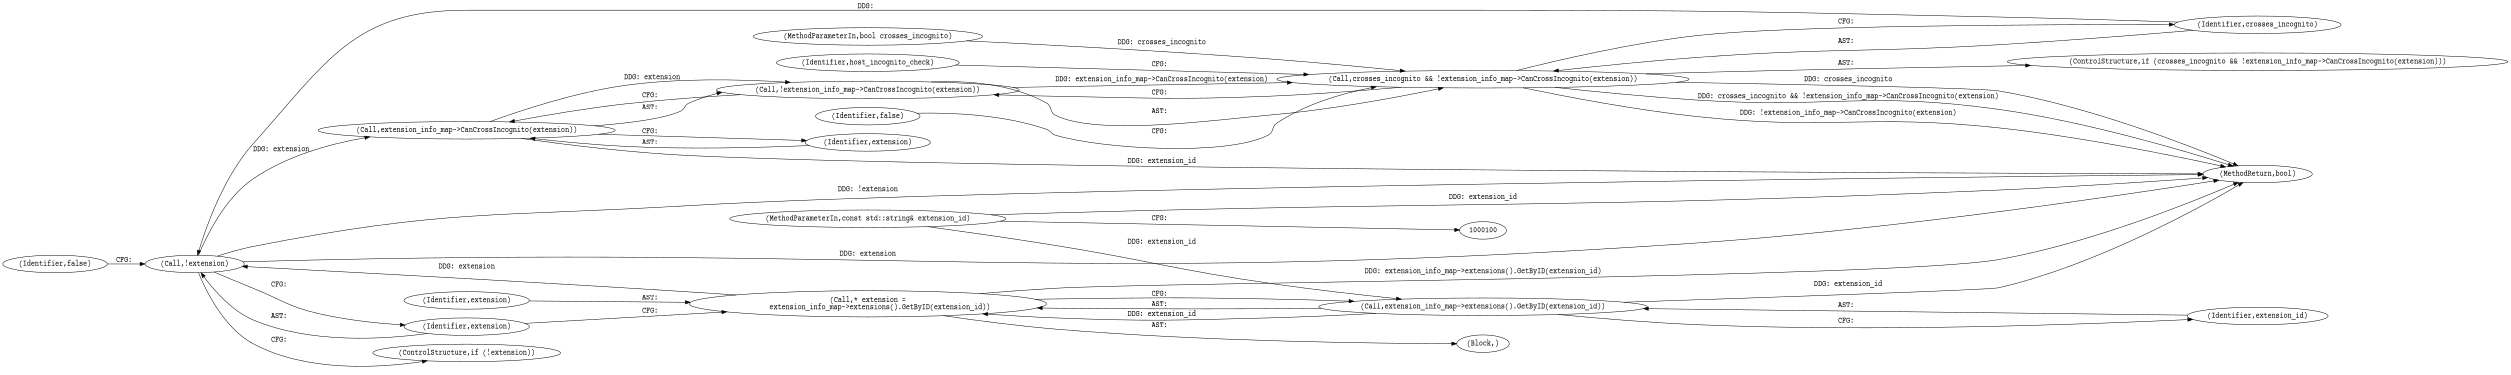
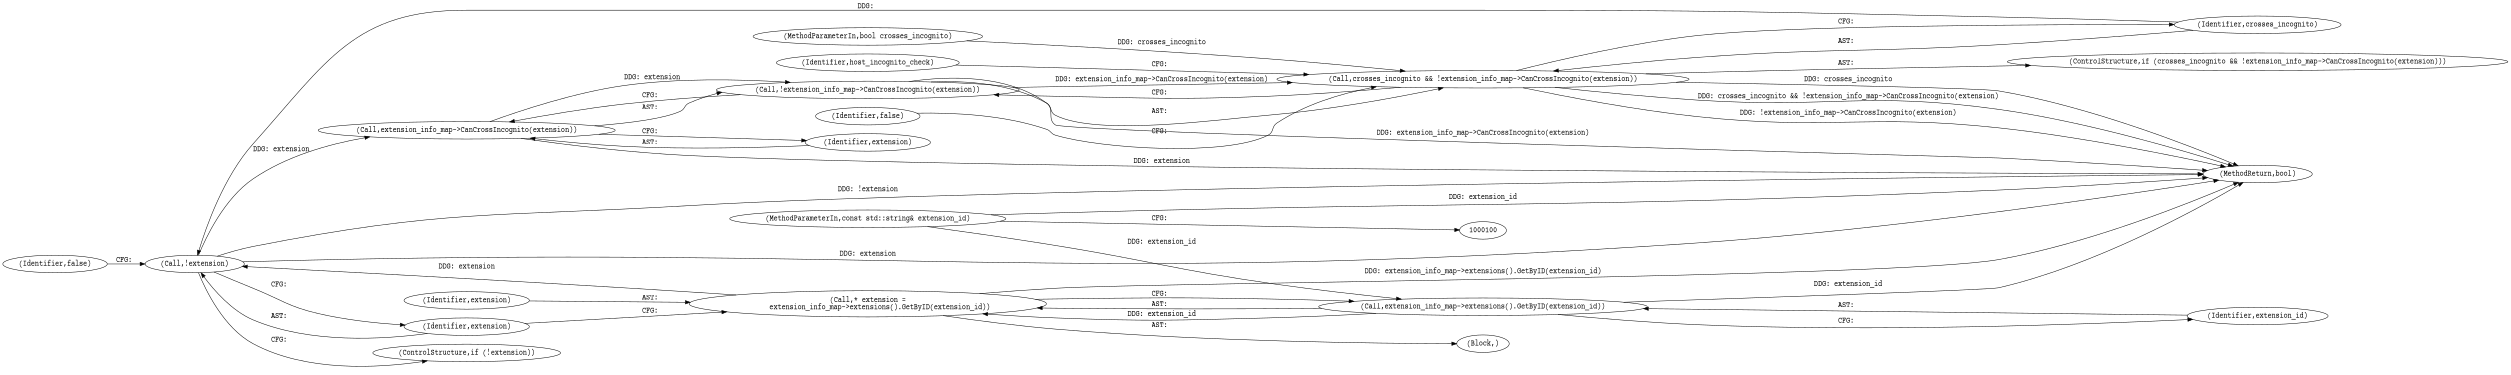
none -> (1545, 145)
(1162, 161) -> (1162, 161)
